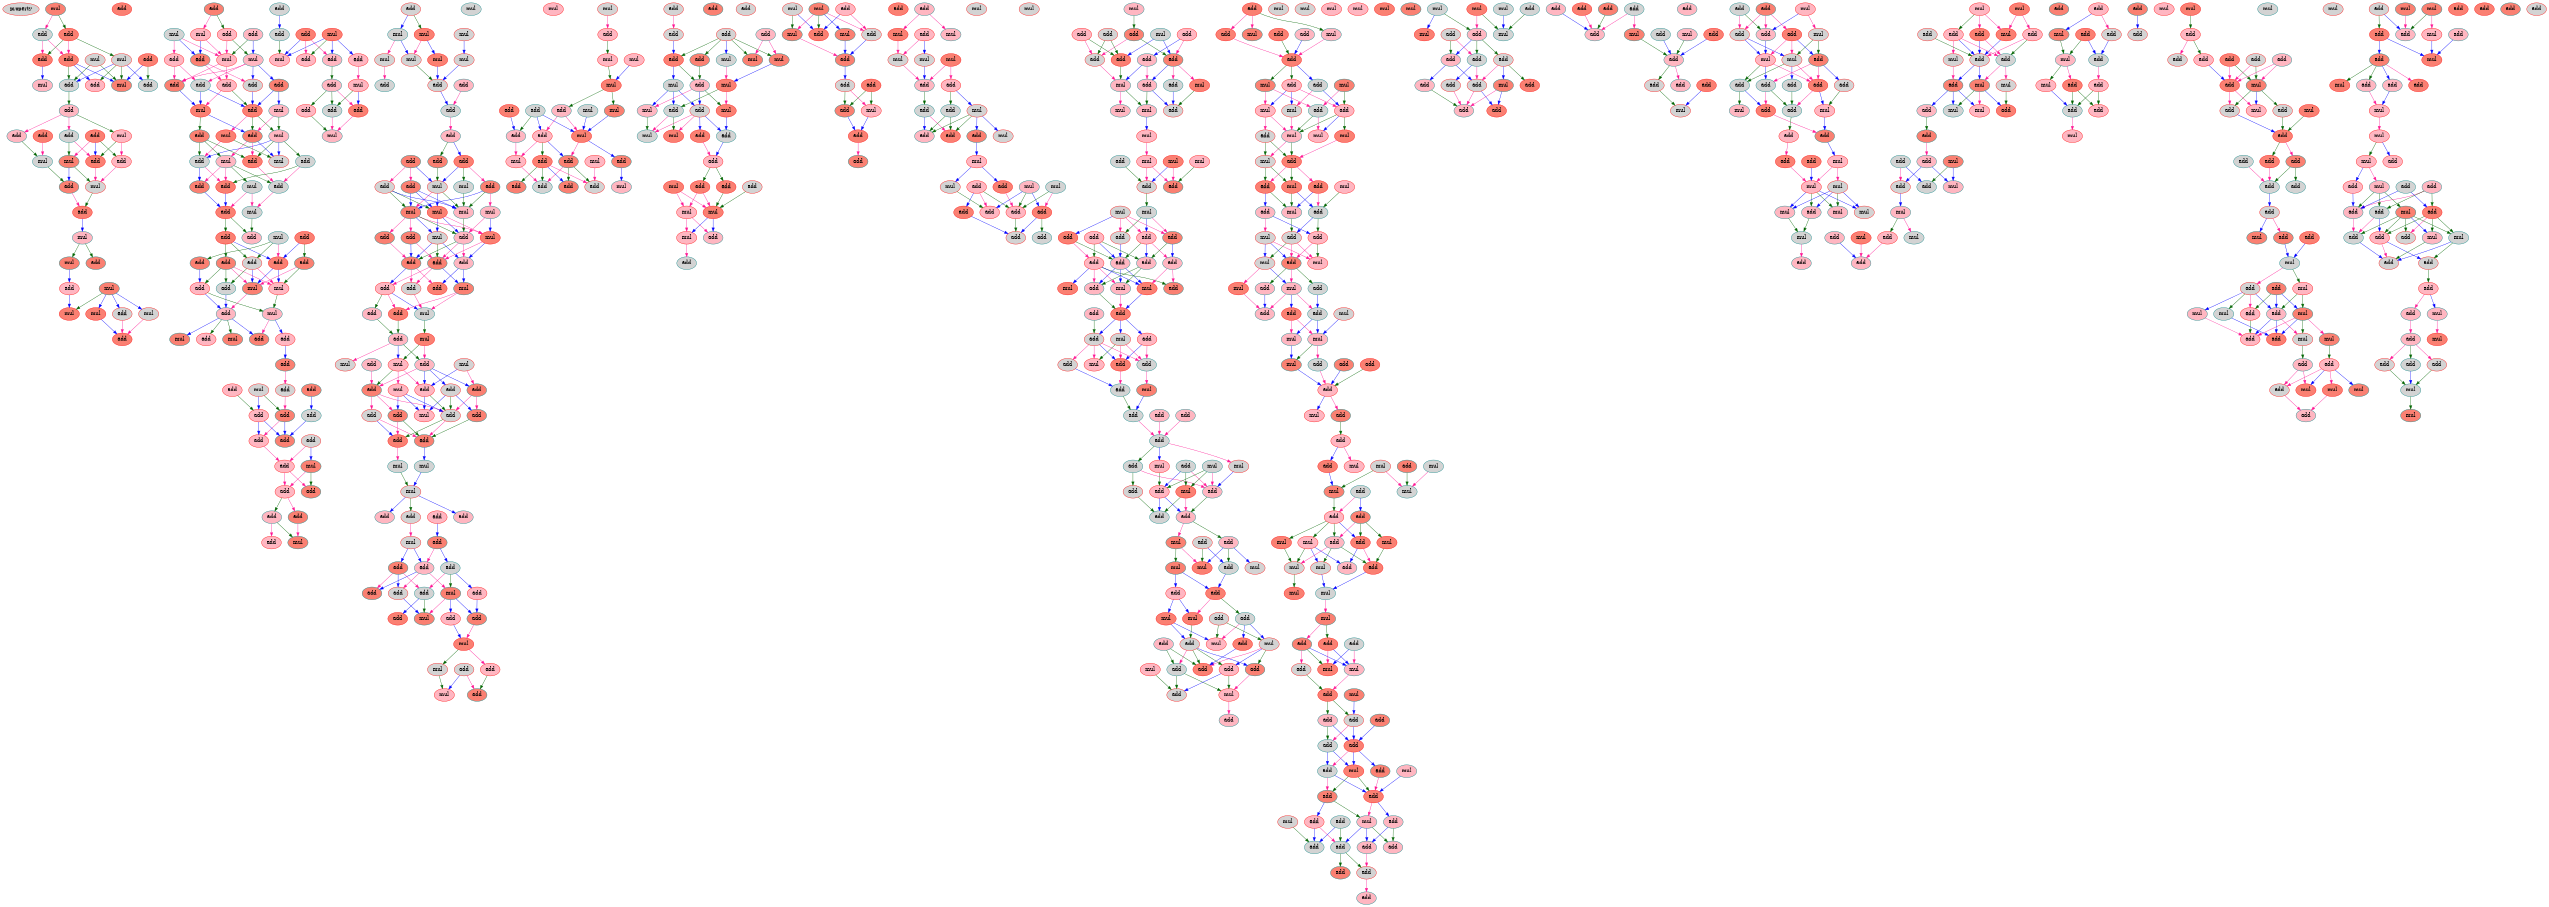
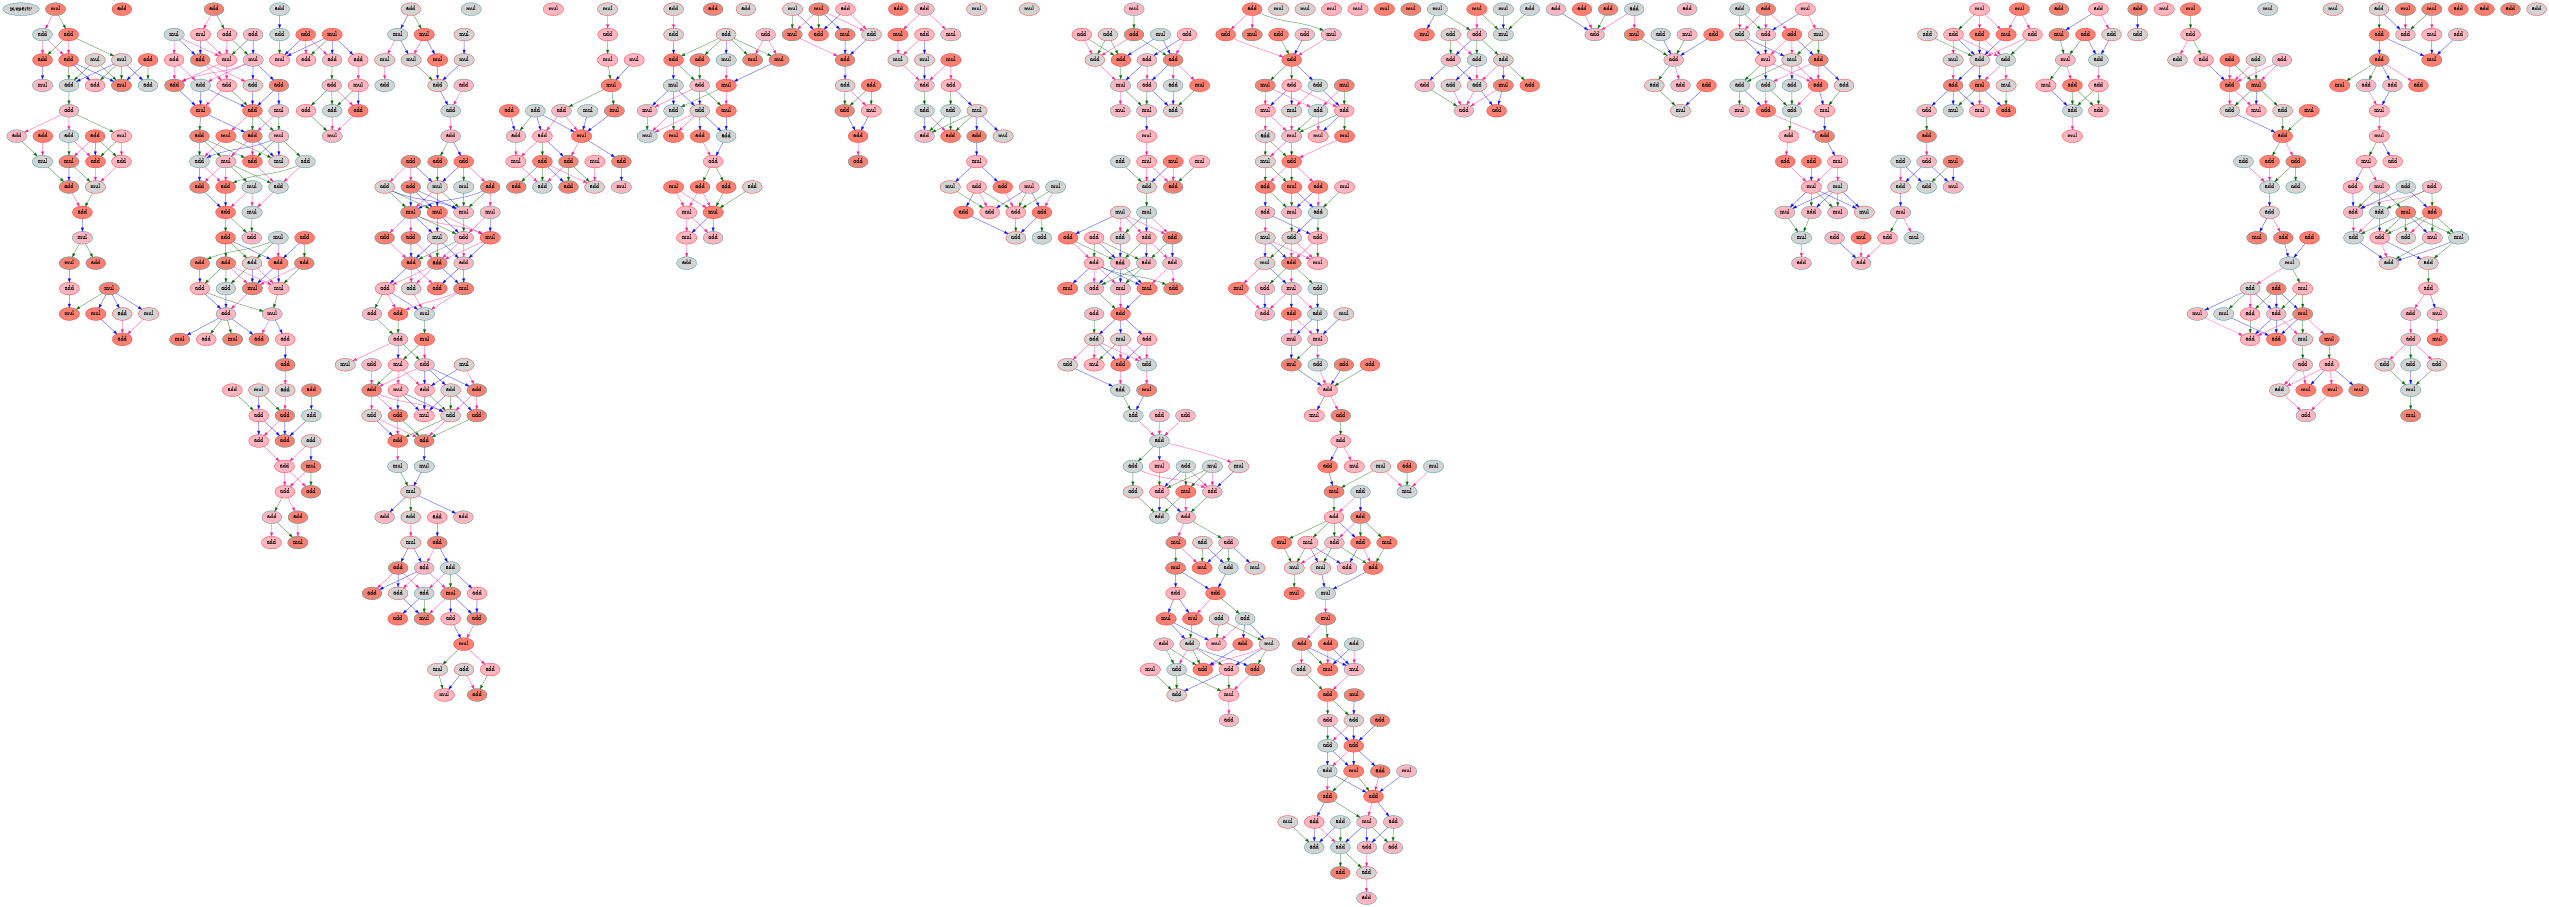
(21, 9) -> (21, 9)
